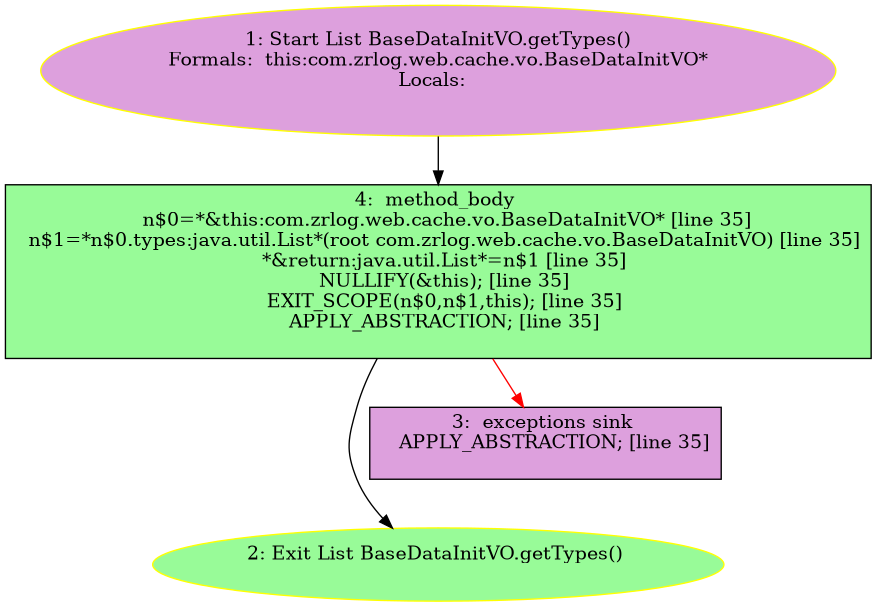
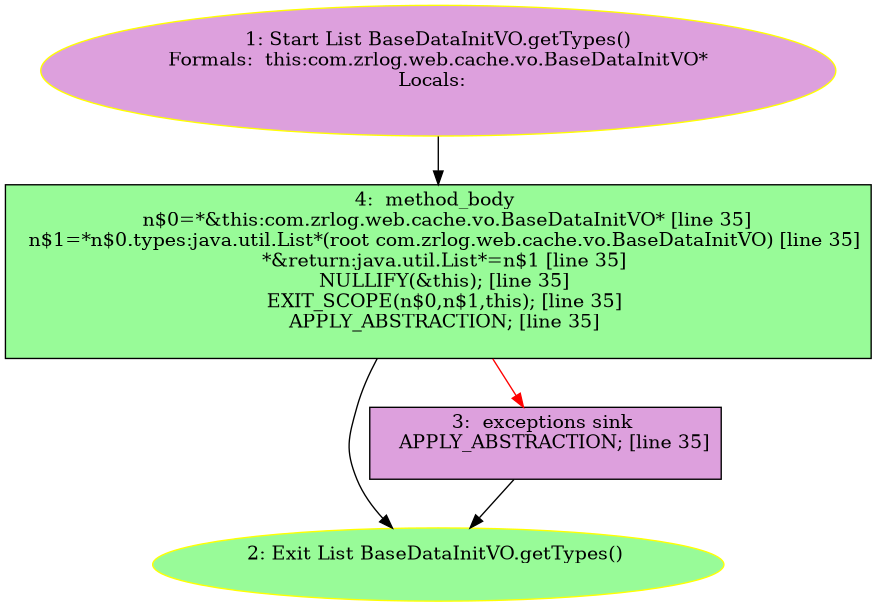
none -> (497, 499)
